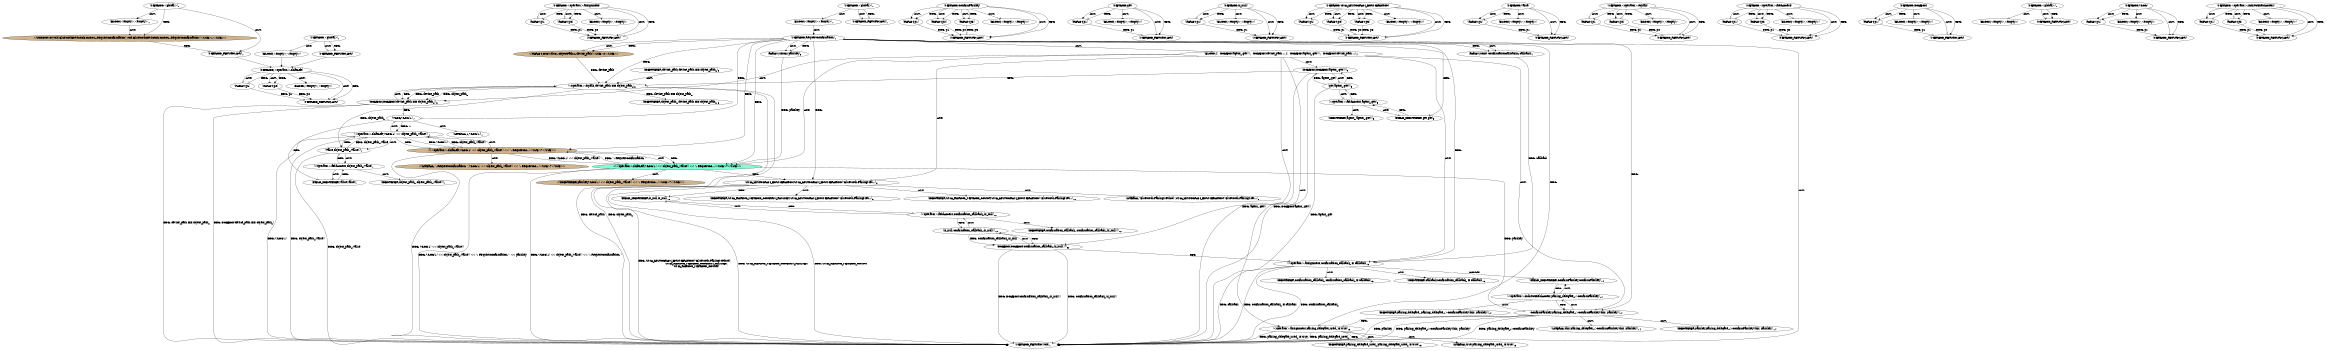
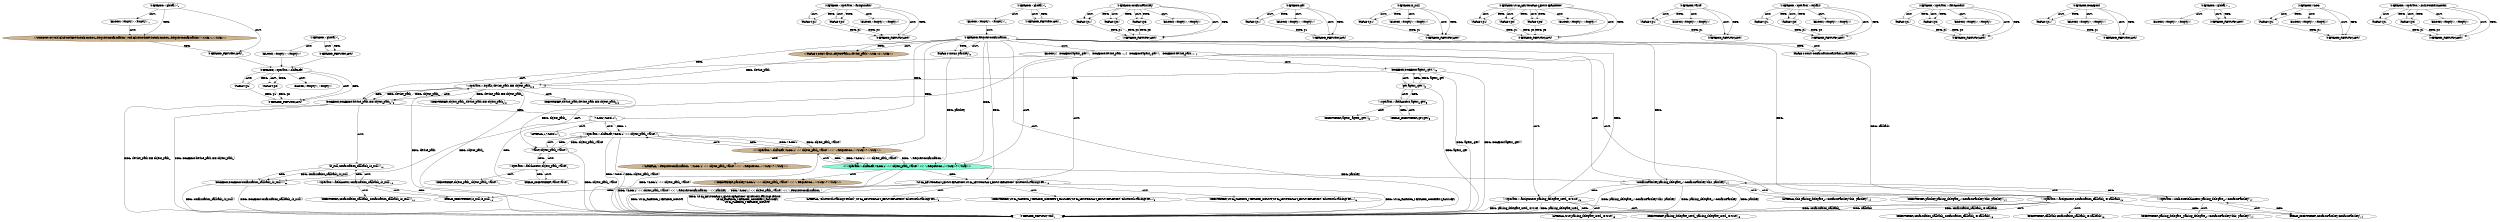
(1311, 45) -> none
(643, 78) -> (539, 94)
(1392, 109) -> (1400, 112)
(316, 135) -> (516, 135)
(382, 147) -> (562, 139)
(1015, 237) -> (358, 134)
(1179, 255) -> none
(1475, 273) -> (2196, 208)
